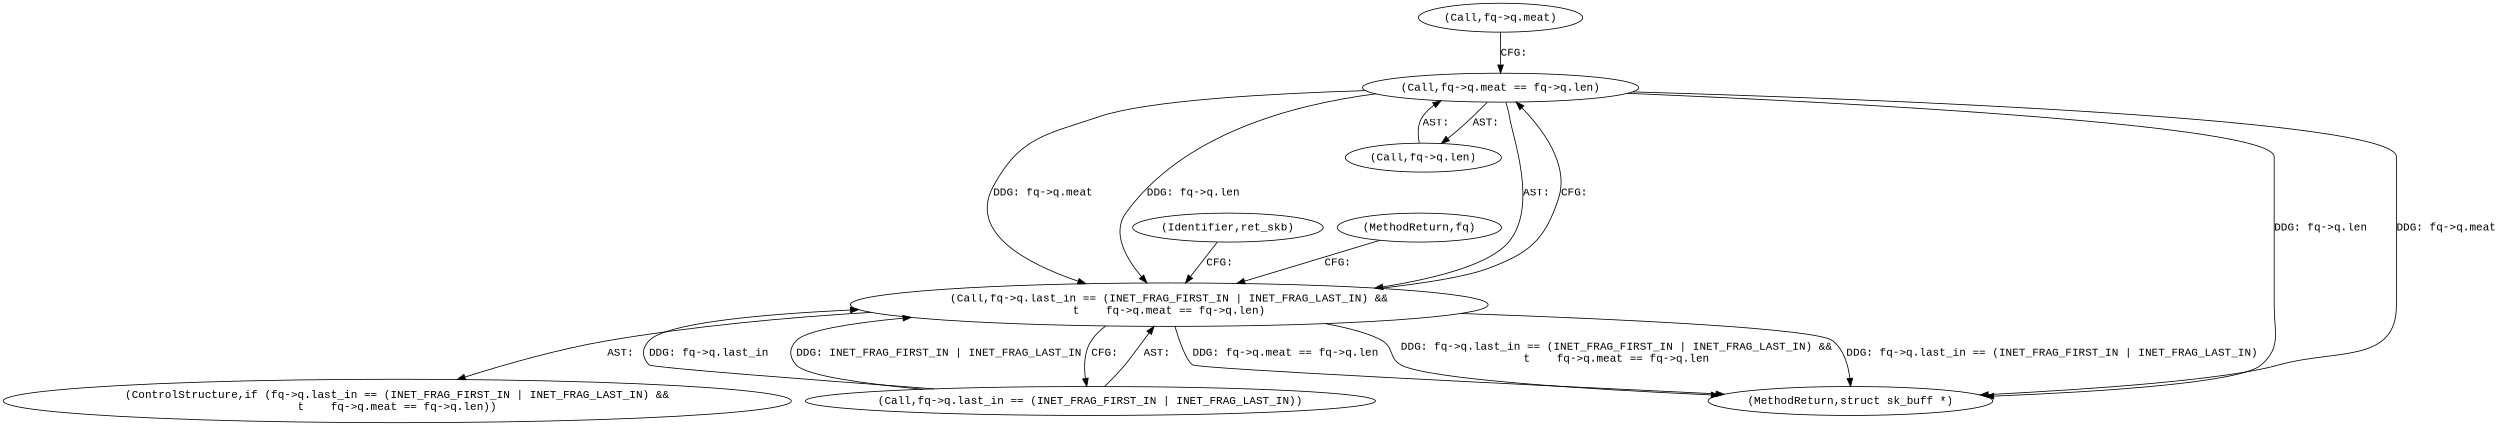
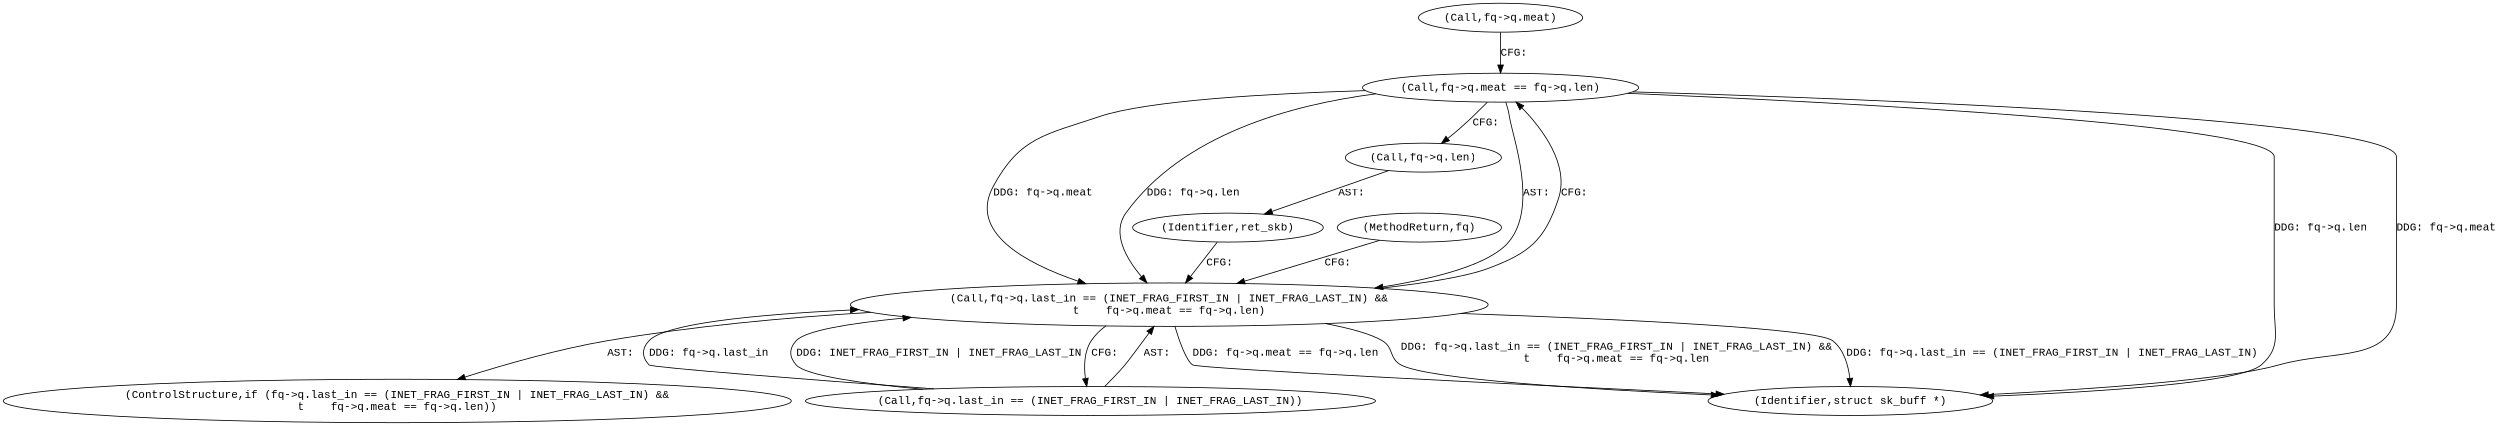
(1420, 121) -> (1330, 191)
(1489, 123) -> (1489, 123)
(1850, 401) -> (1850, 401)
